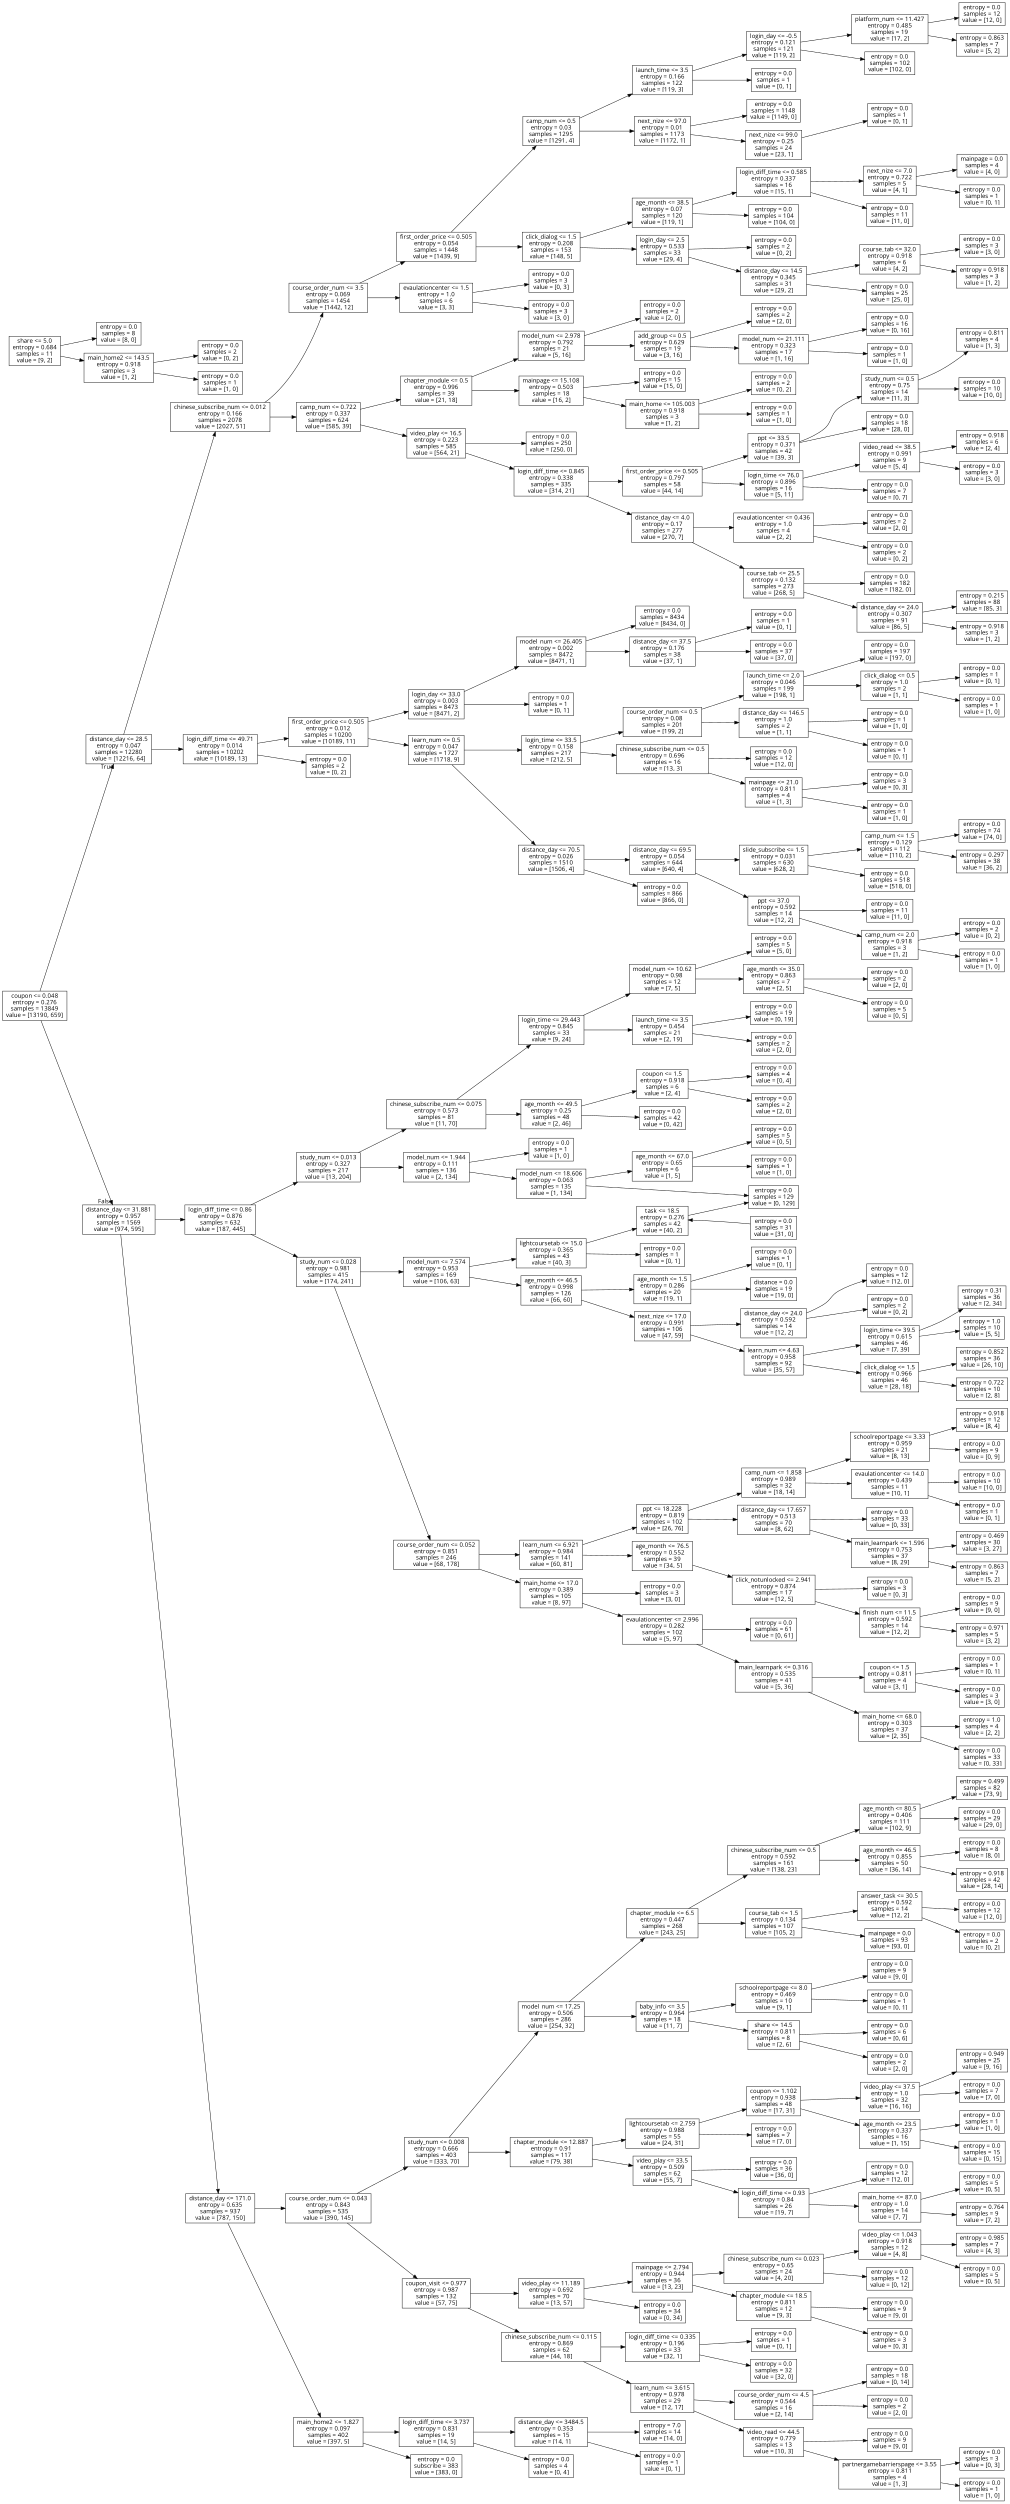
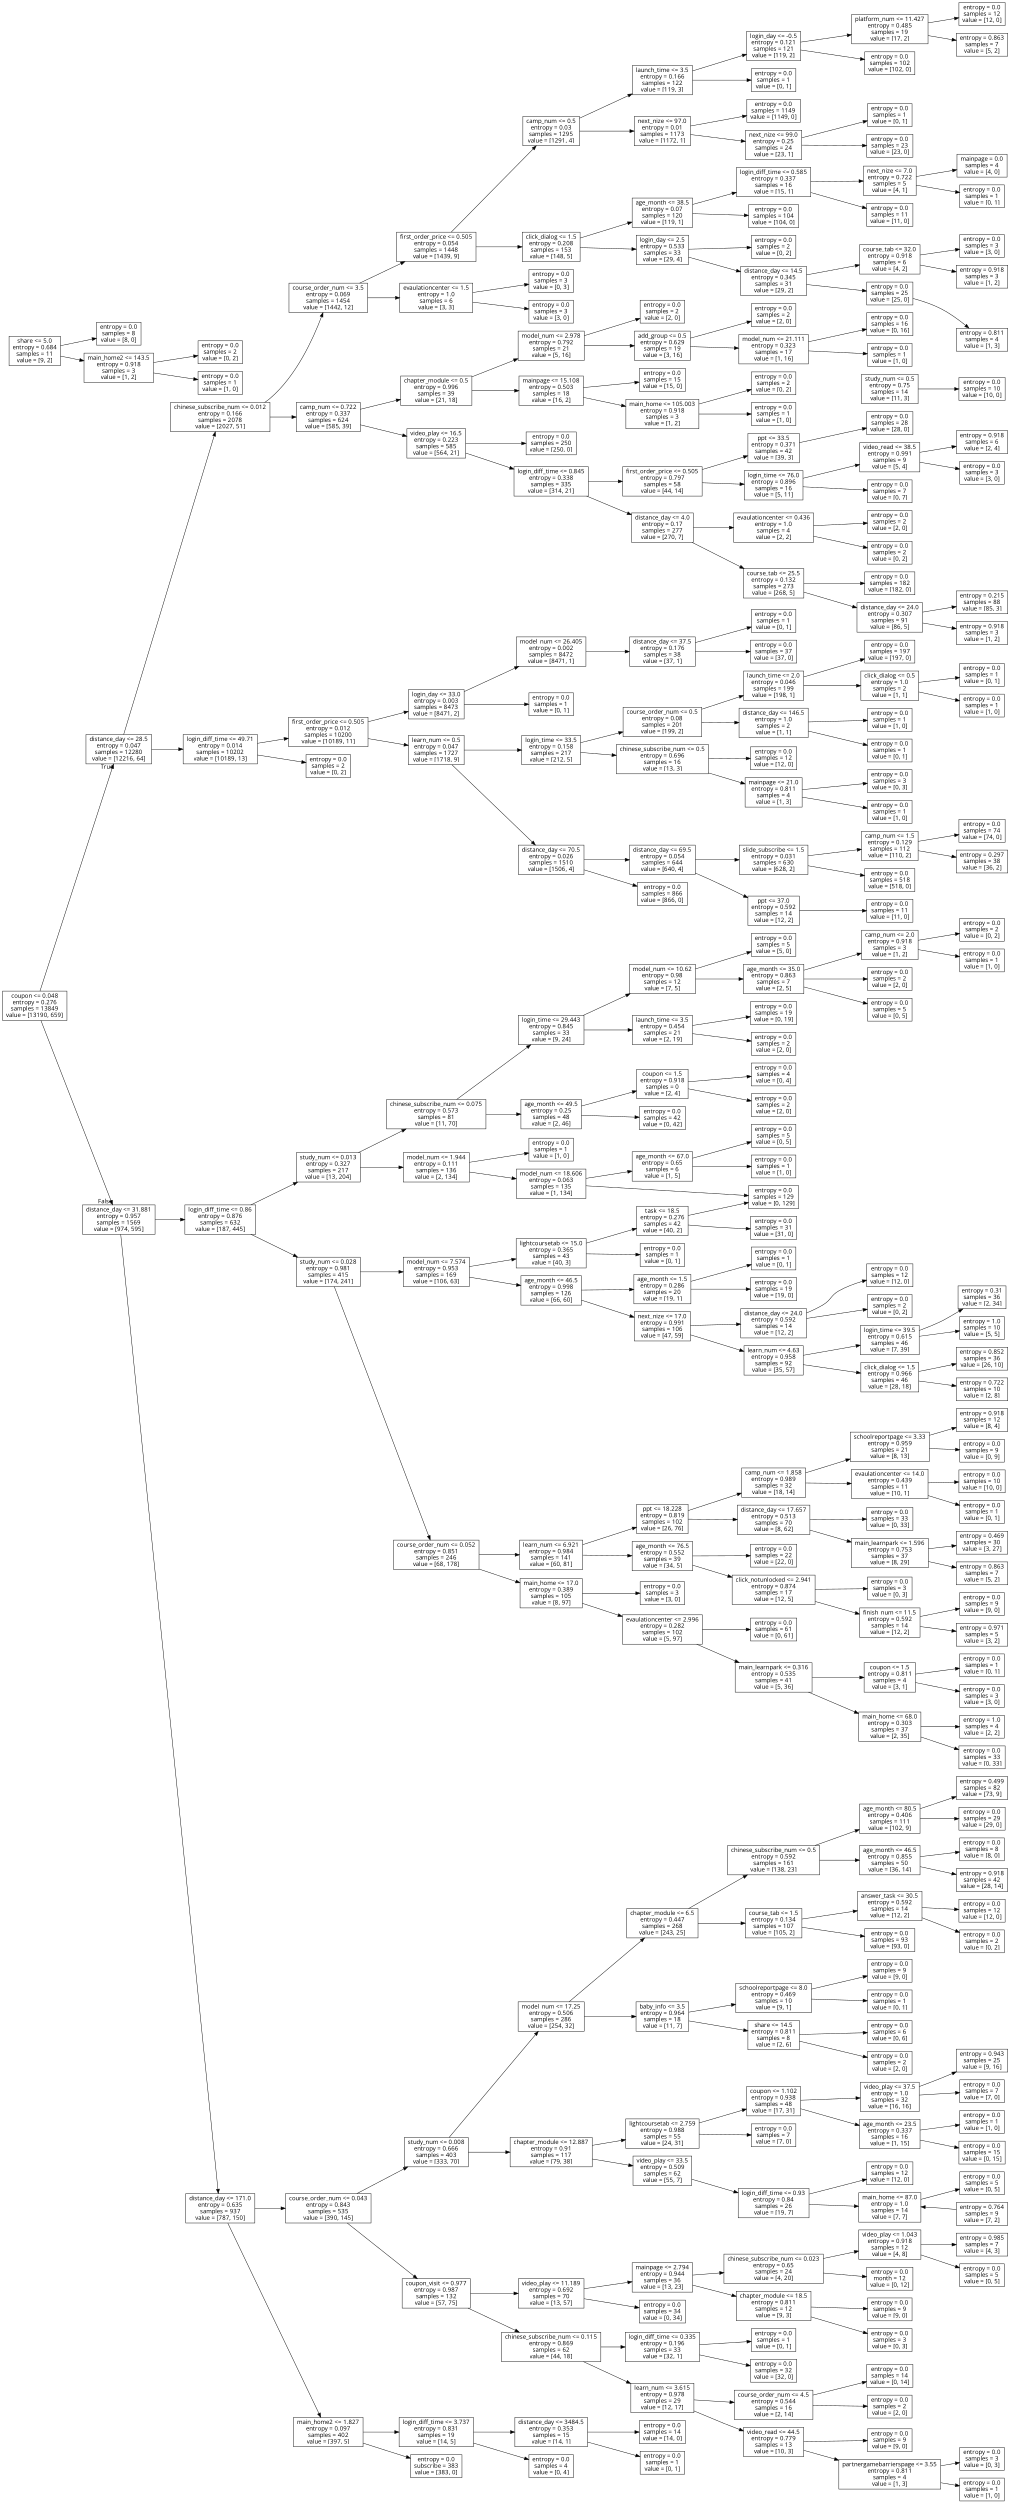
(774, 111) -> (774, 111)
none -> (890, 146)
(942, 369) -> (941, 309)
(830, 421) -> none
(890, 423) -> (890, 423)
(662, 617) -> none
(828, 927) -> (831, 962)
(662, 1084) -> (662, 1084)
(722, 1222) -> (717, 1227)
(774, 1289) -> (774, 1289)
none -> (774, 1556)
(890, 1940) -> (890, 1940)
(982, 2061) -> (982, 2061)
(774, 2169) -> none
(936, 2214) -> (941, 2208)
(890, 2279) -> (890, 2279)
(890, 2376) -> (890, 2376)
(662, 2432) -> (662, 2432)
